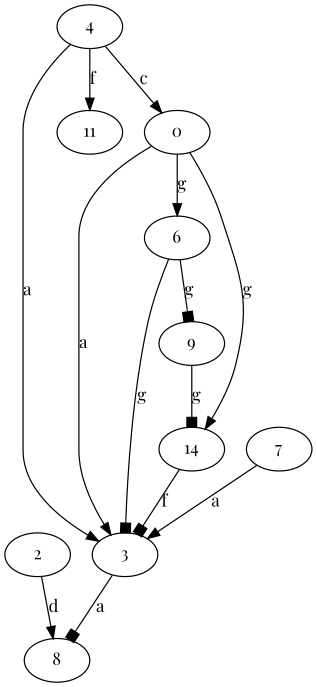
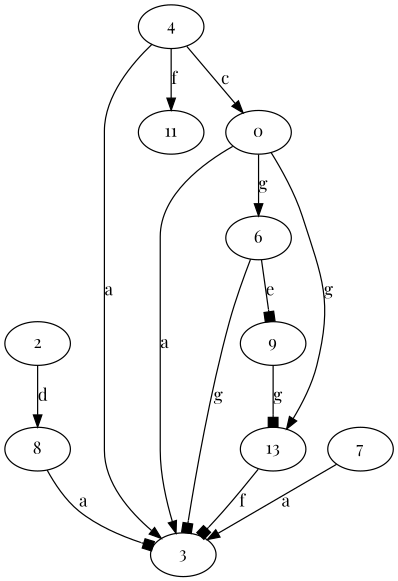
(189, 291) -> (270, 291)
(192, 449) -> (273, 449)
(94, 602) -> (86, 516)
